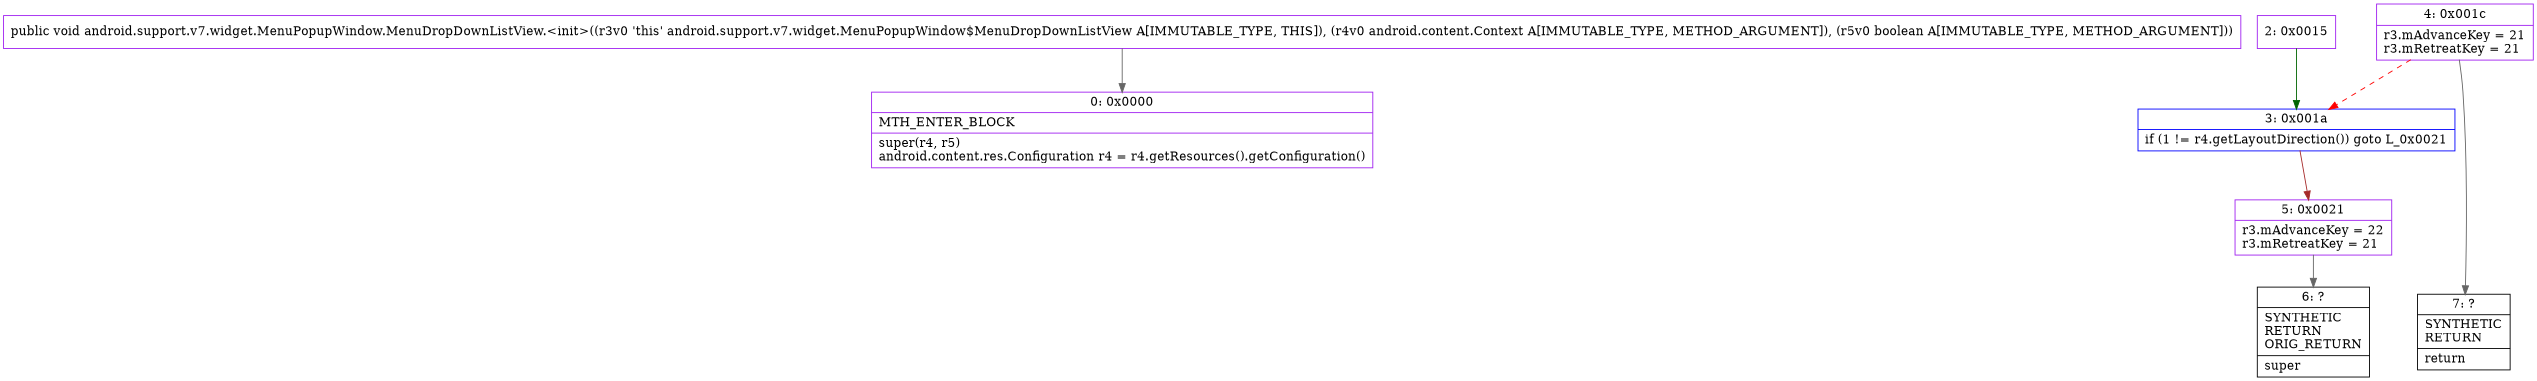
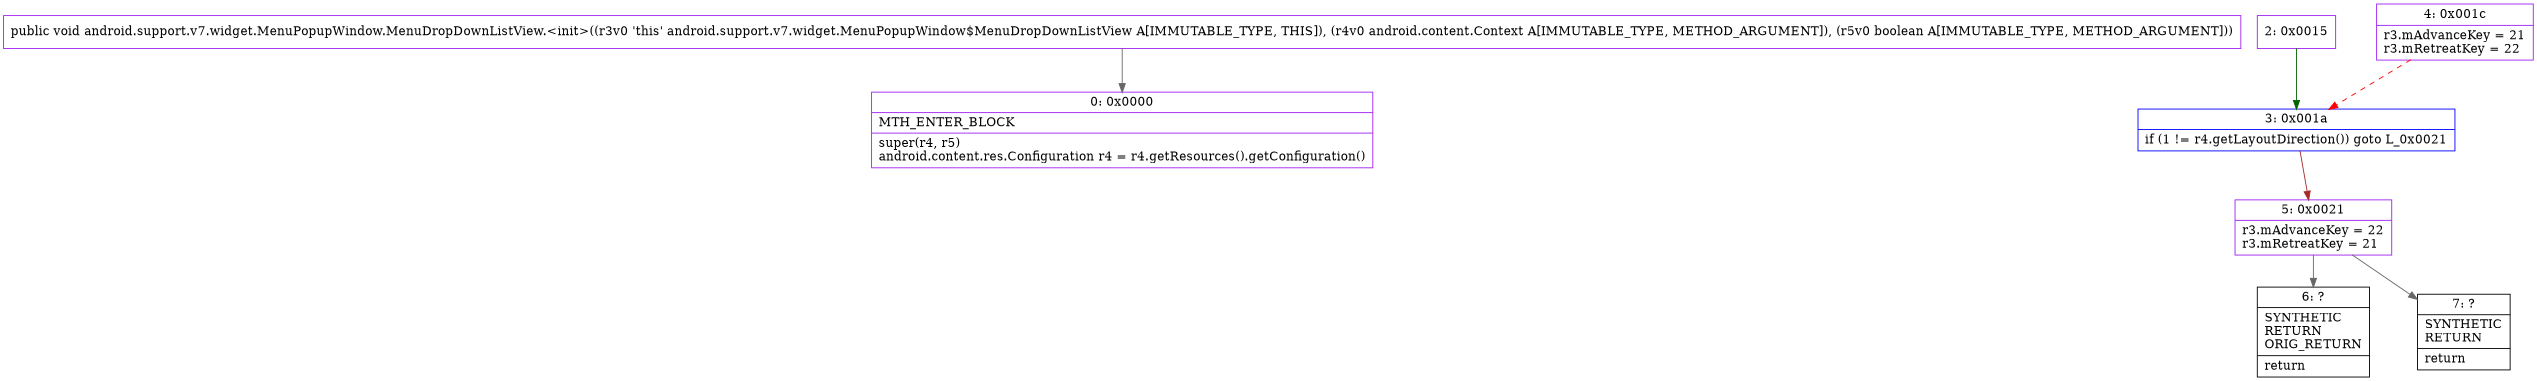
(2452, 49) -> (2452, 49)
(2466, 173) -> (2381, 275)
(2283, 366) -> (2285, 366)
